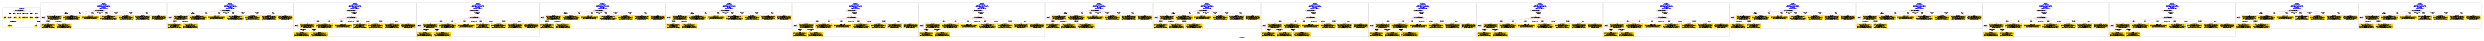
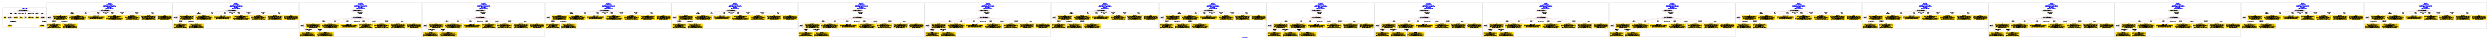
(22, 9) -> (24, 9)
none -> (16, 18)
(19, 18) -> (25, 18)
(36, 26) -> (42, 26)
